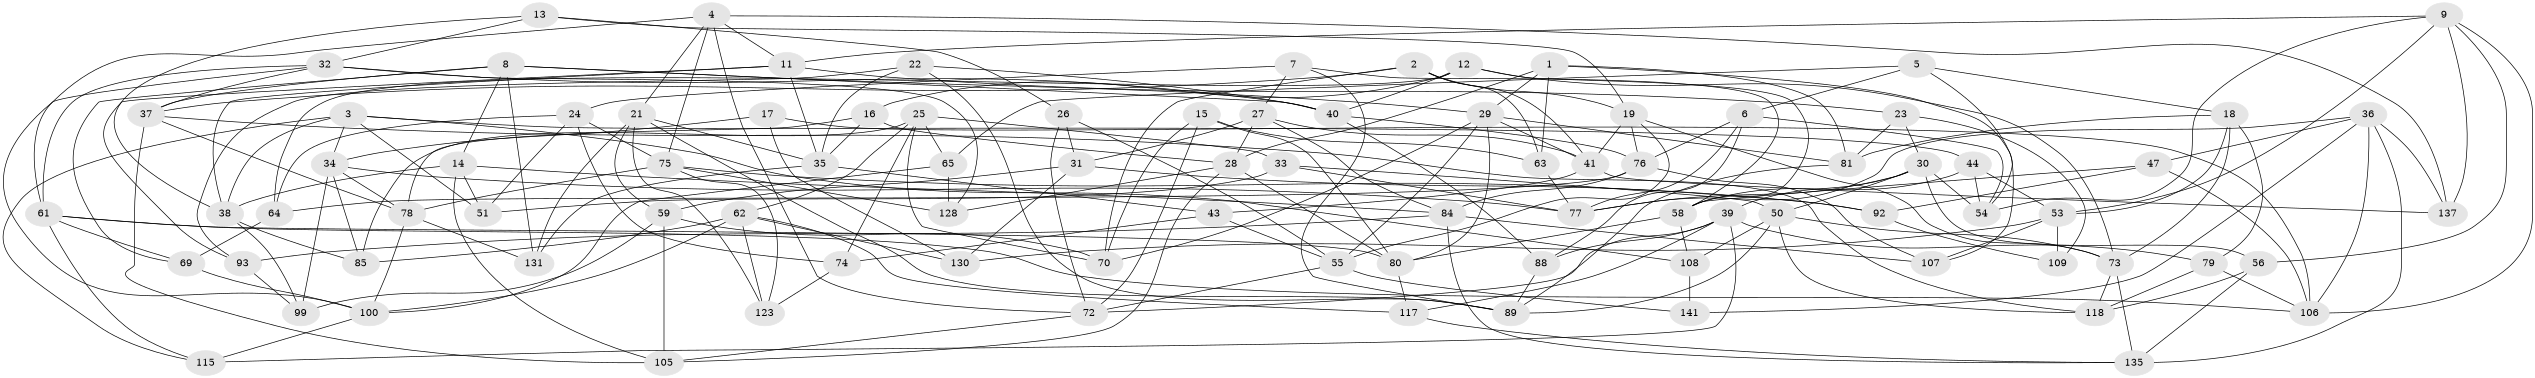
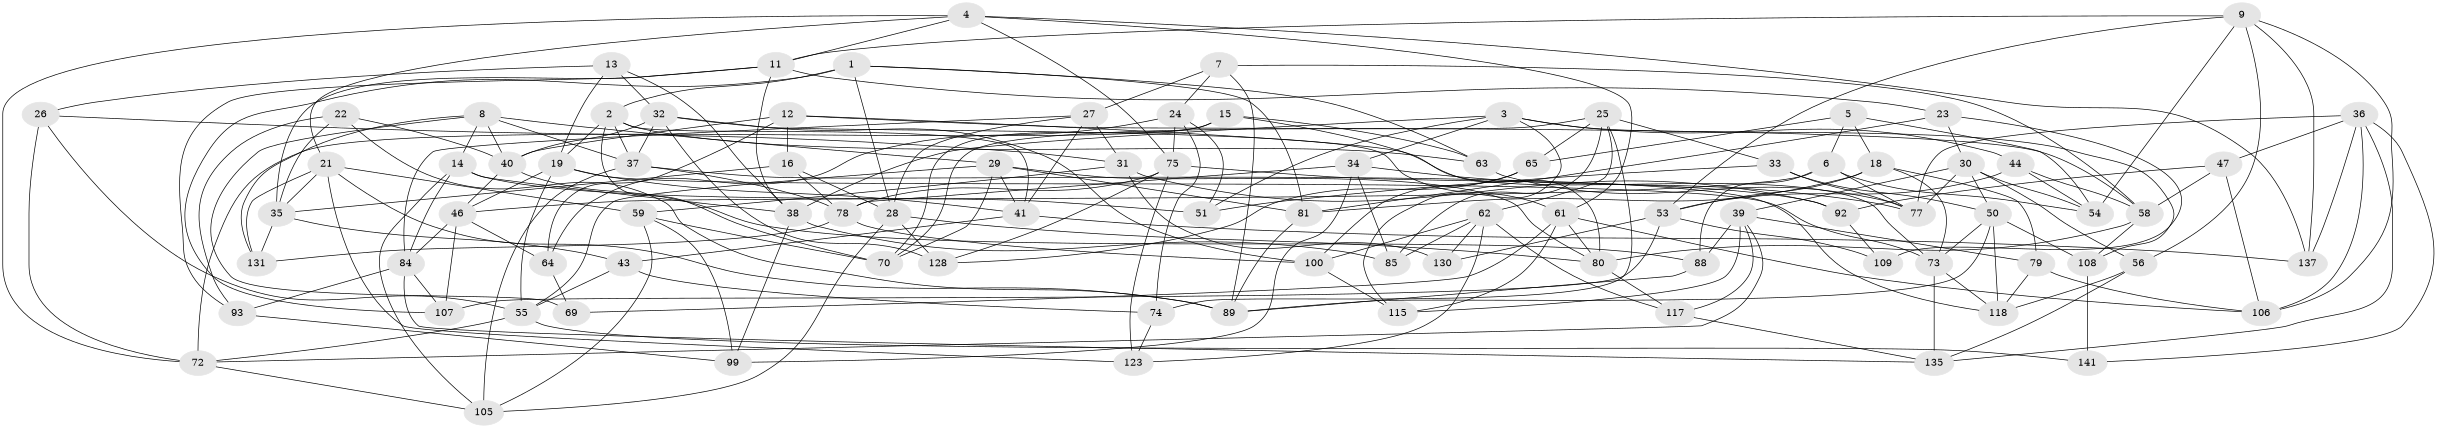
(1521, 87) -> (686, 90)
(768, 115) -> none
(1640, 164) -> (458, 214)
(261, 287) -> none
